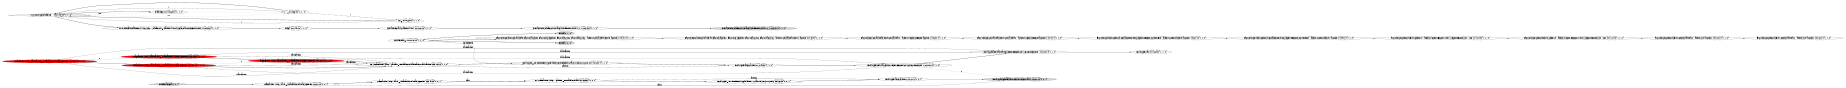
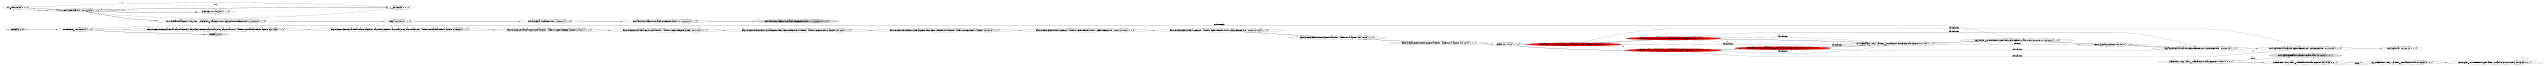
(352, 16) -> (209, 3)
(565, 33) -> (18, 30)
(489, 35) -> (43, 30)
(565, 43) -> (216, 34)
none -> (1508, 44)
(904, 79) -> none
(169, 84) -> none
